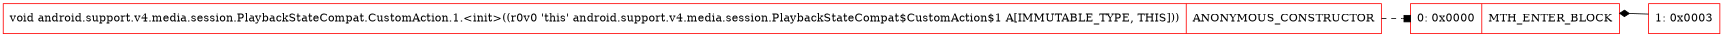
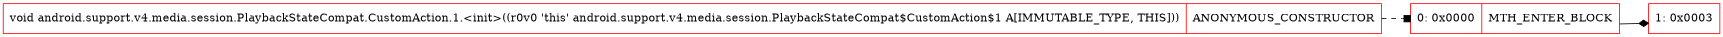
(1639, 14) -> (1629, 24)
